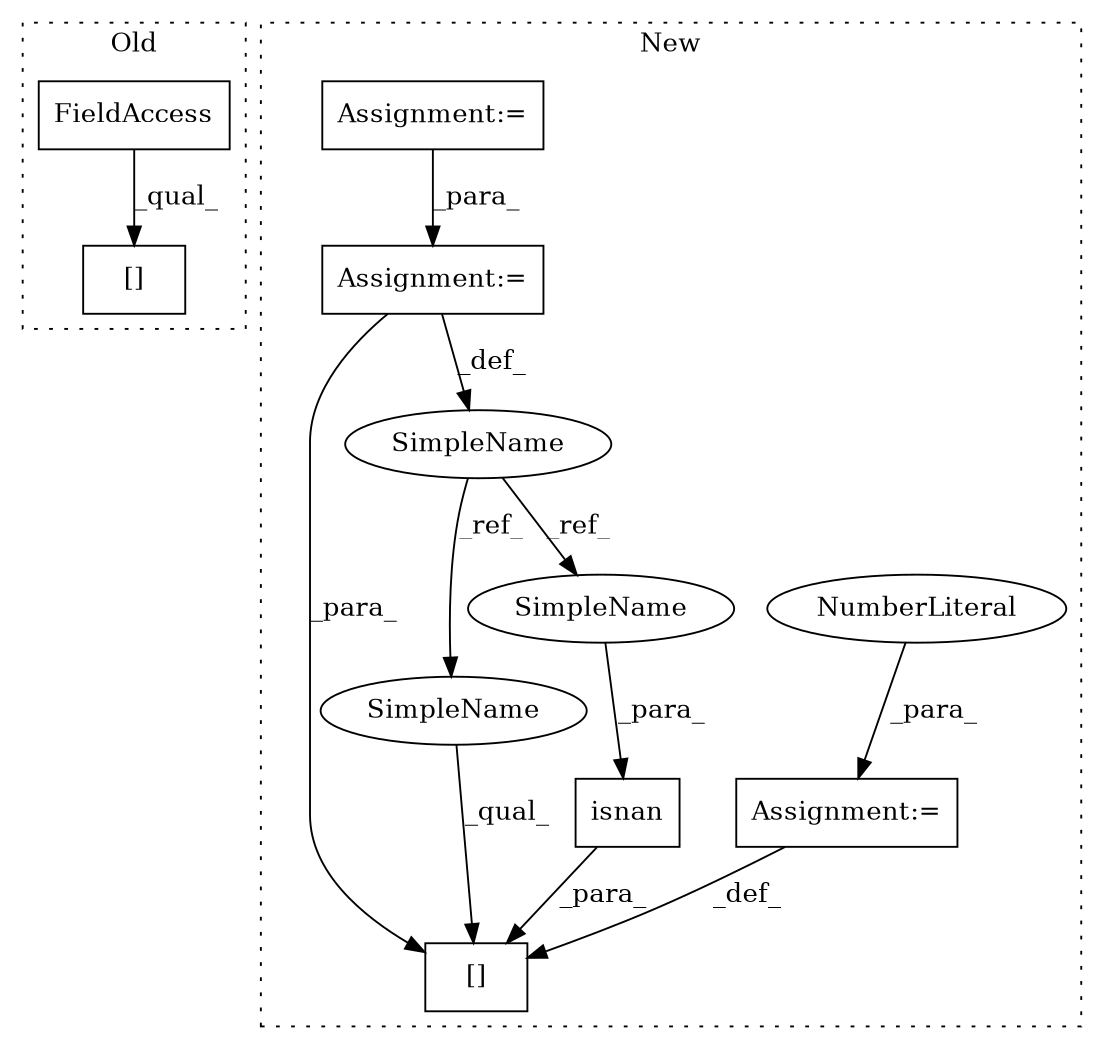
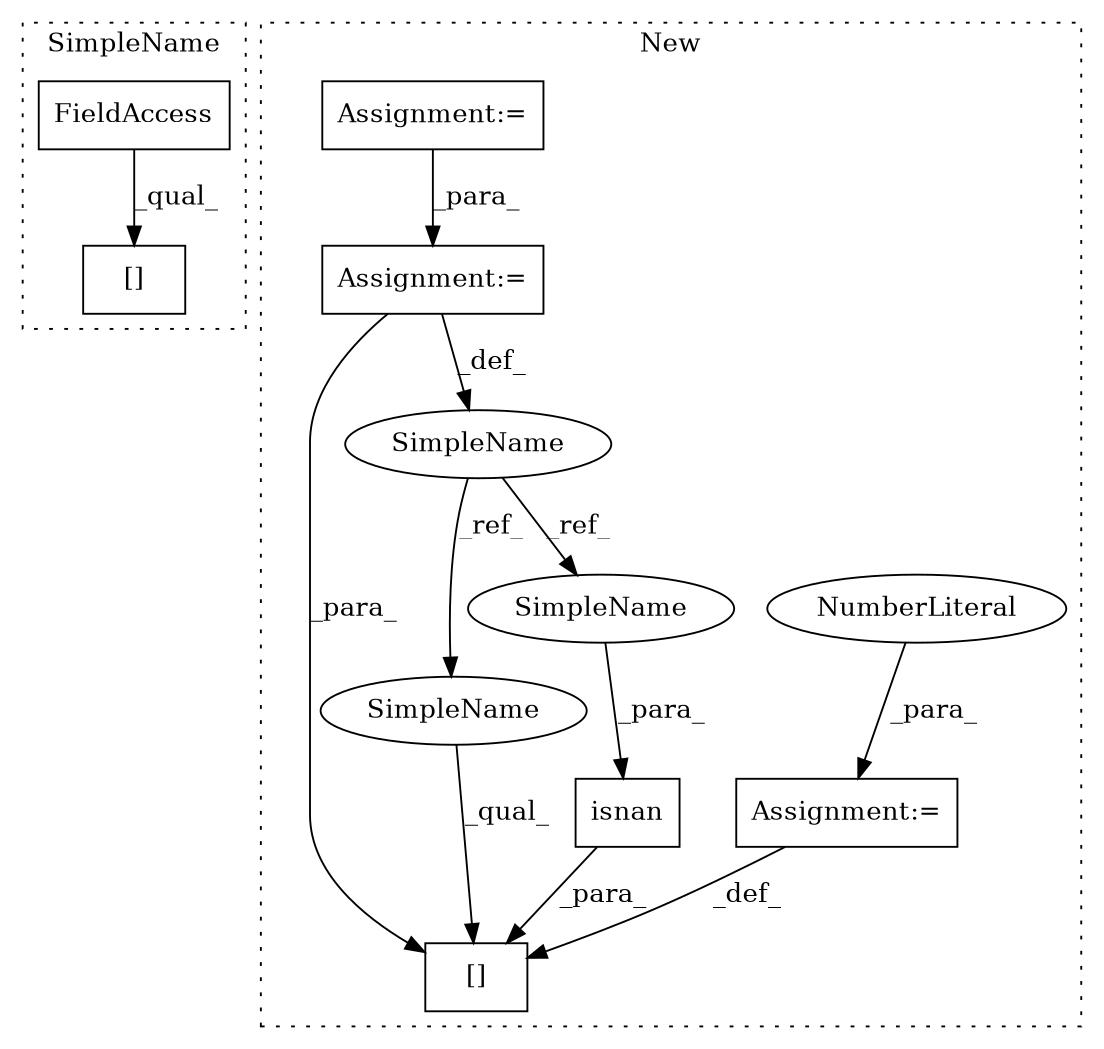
(134, 44) -> (134, 44)
